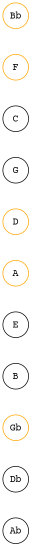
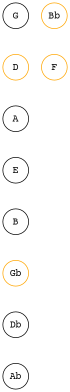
(16, 119) -> none
(16, 273) -> (16, 119)
